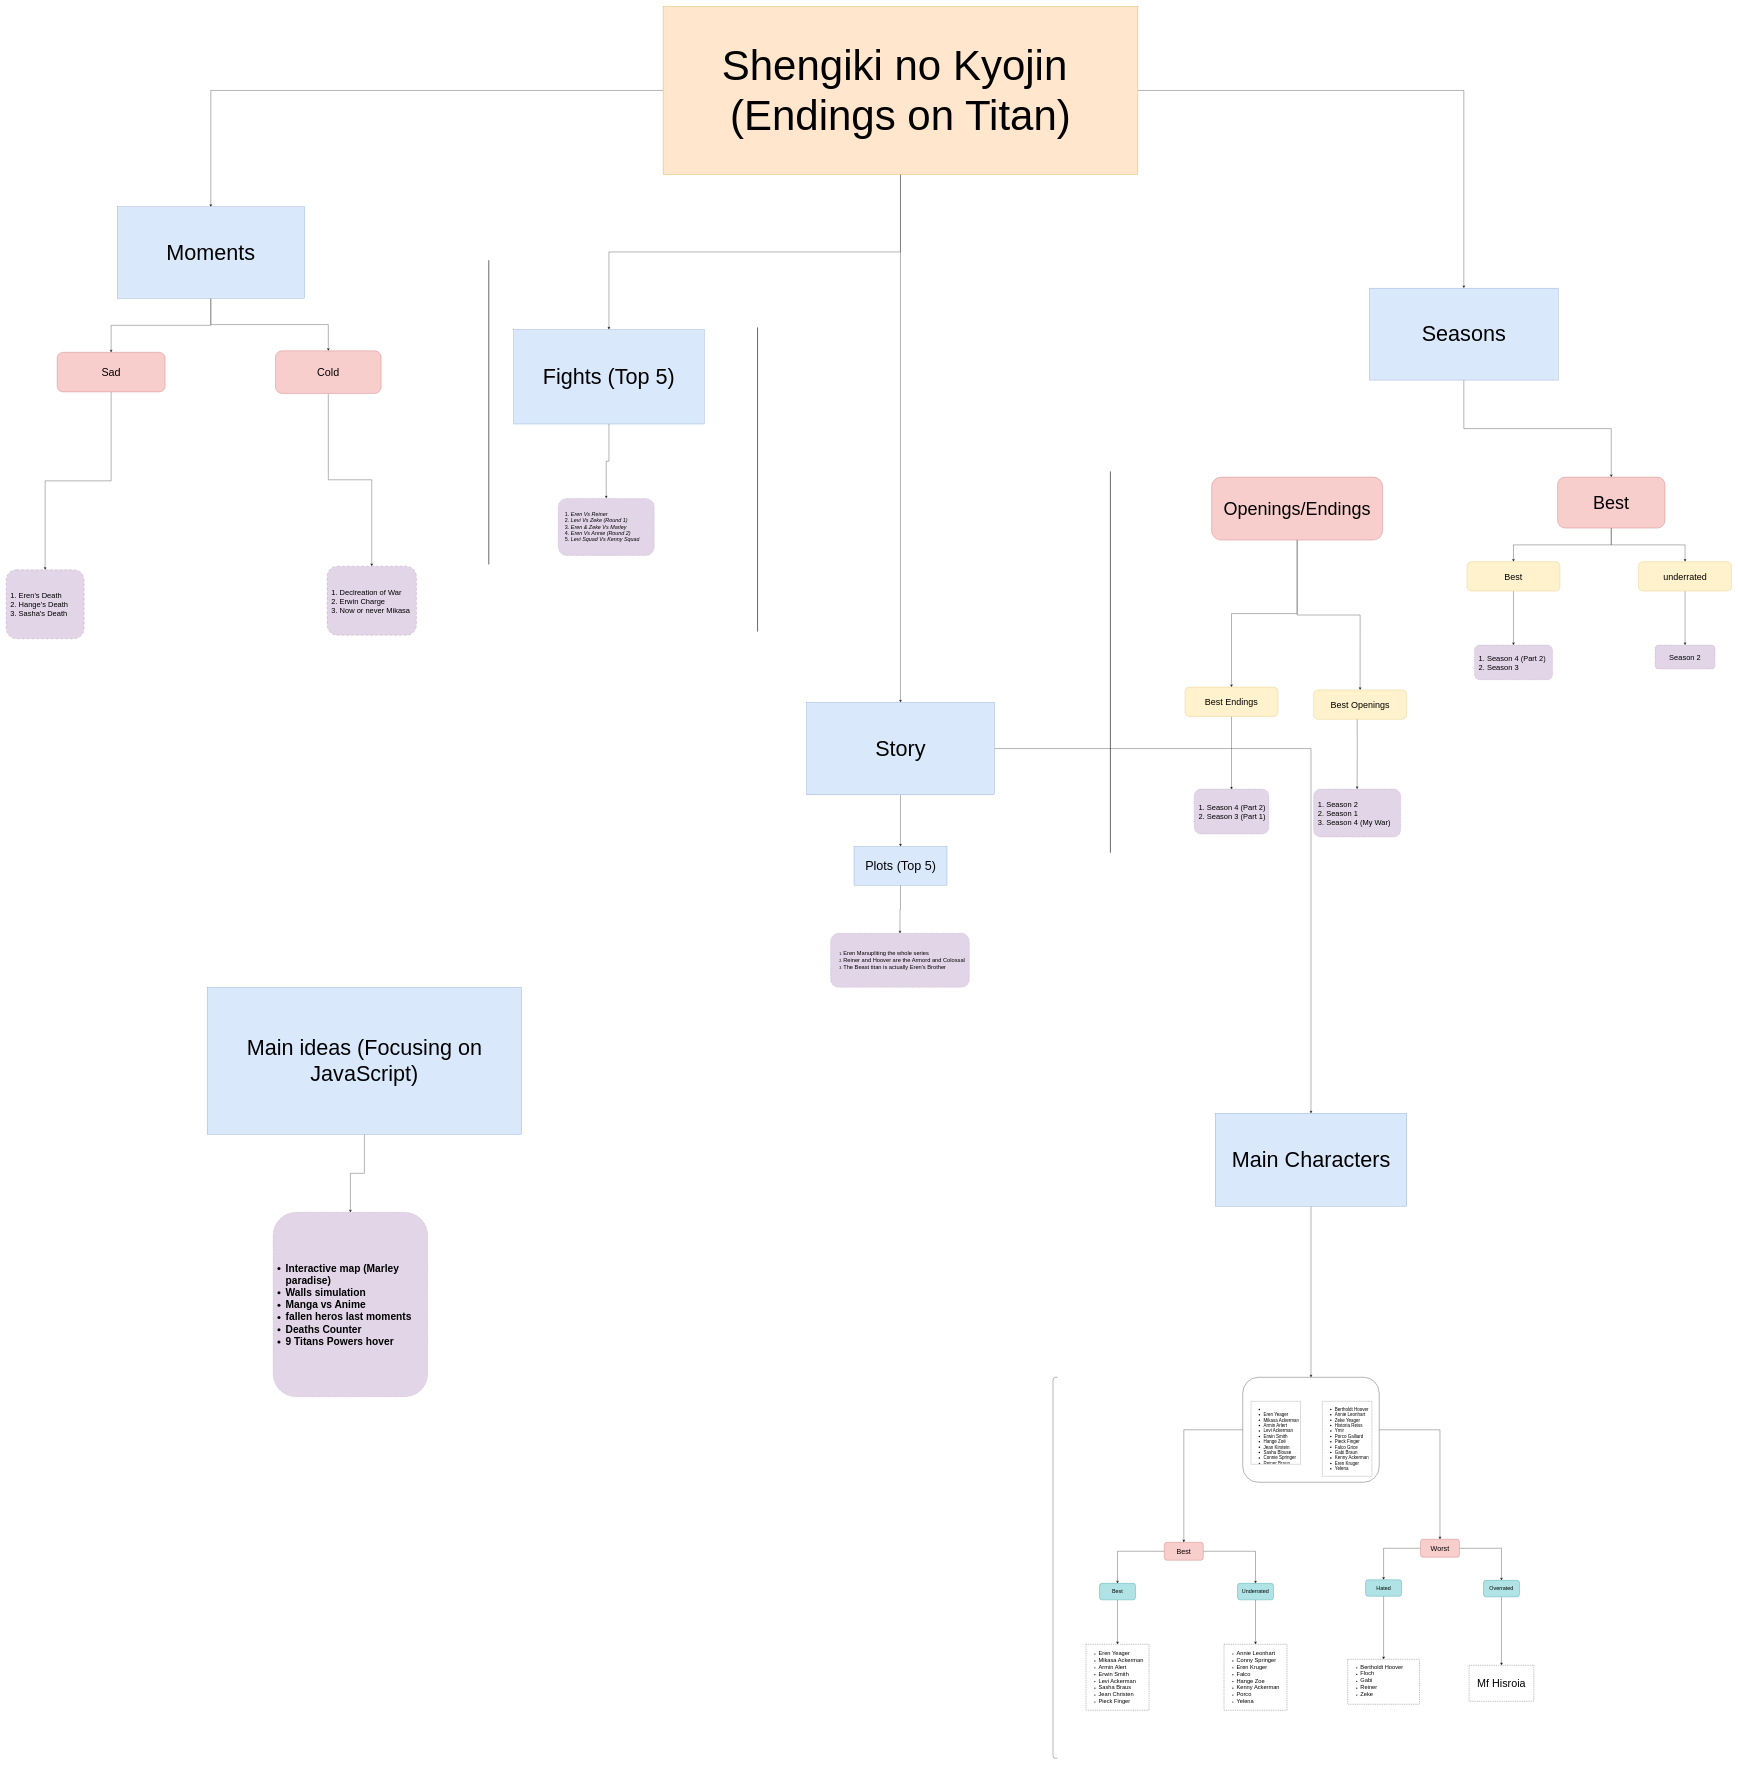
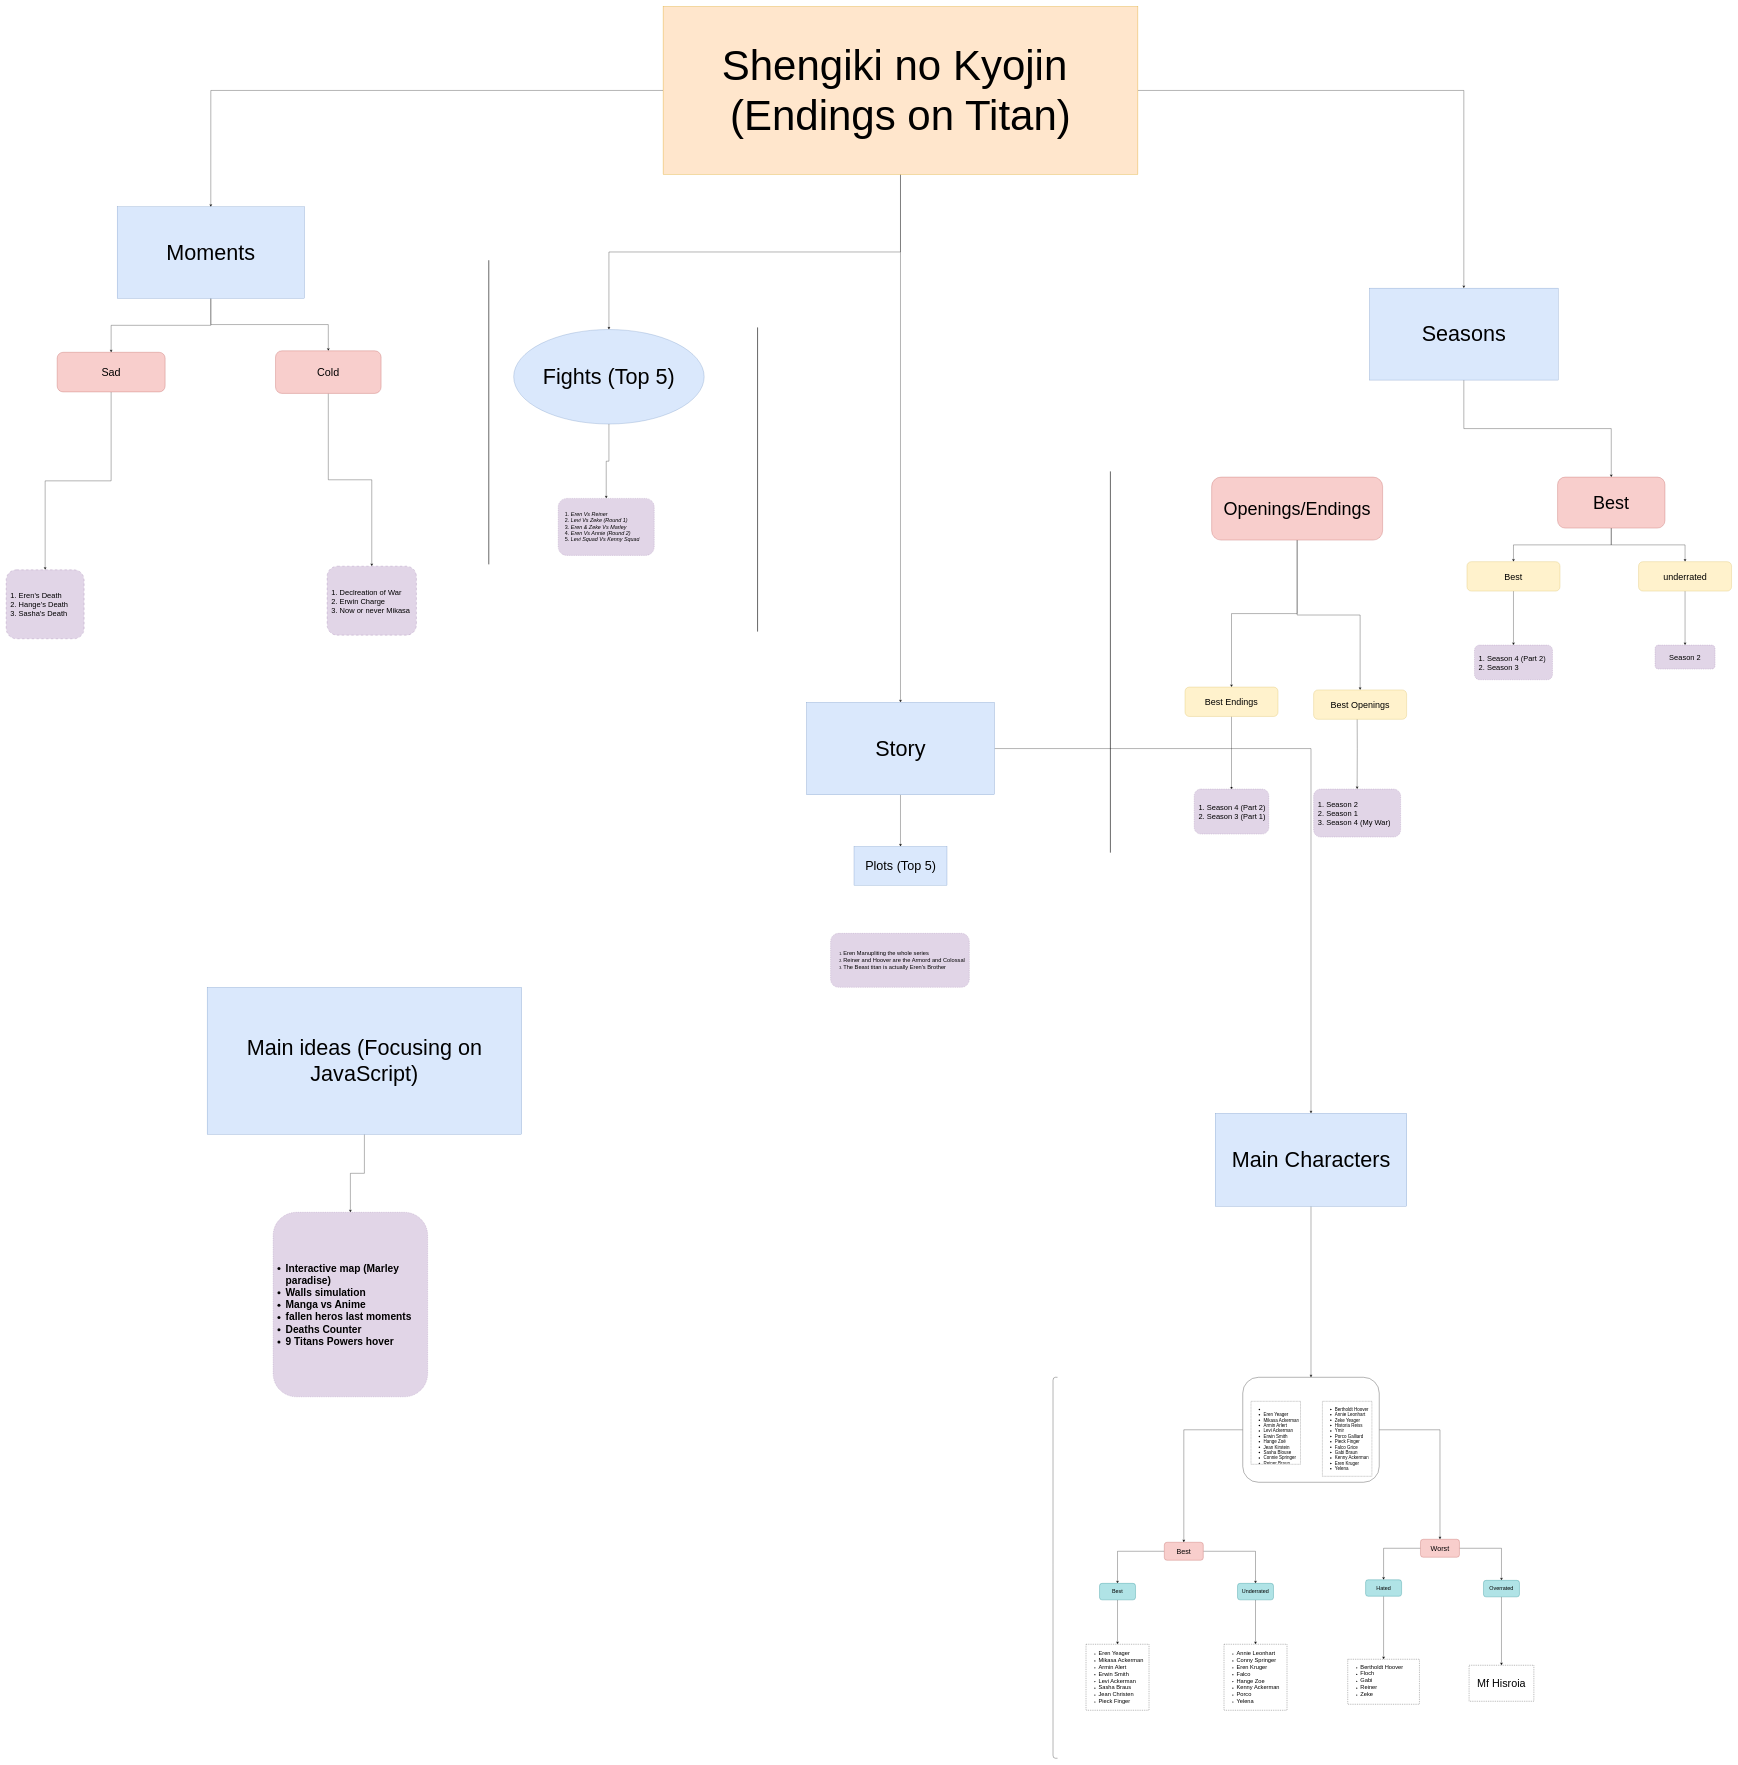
(609, 377) -> (609, 377)
(900, 930) -> none
